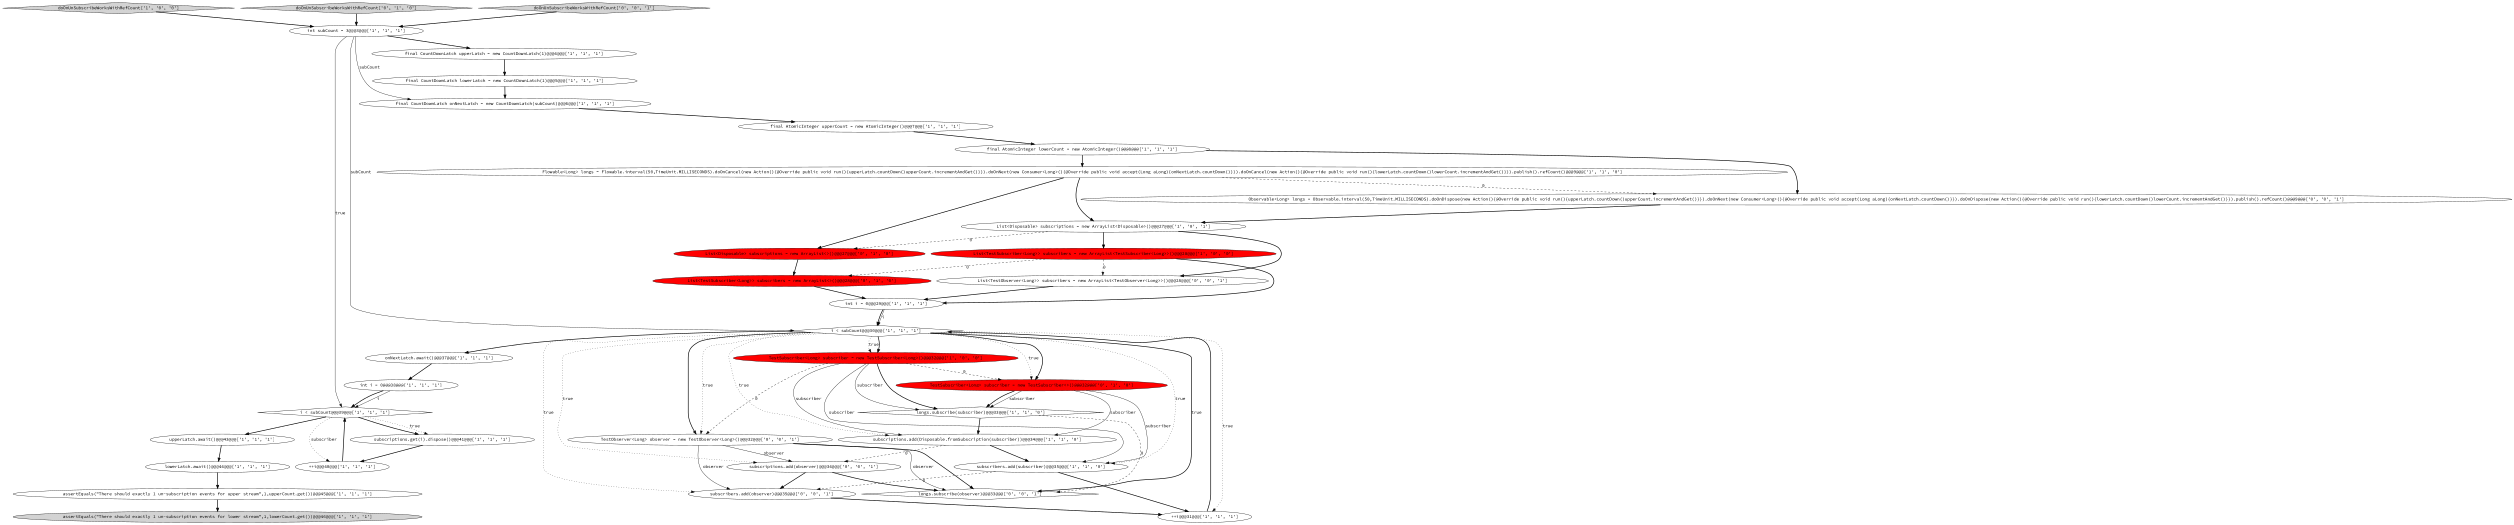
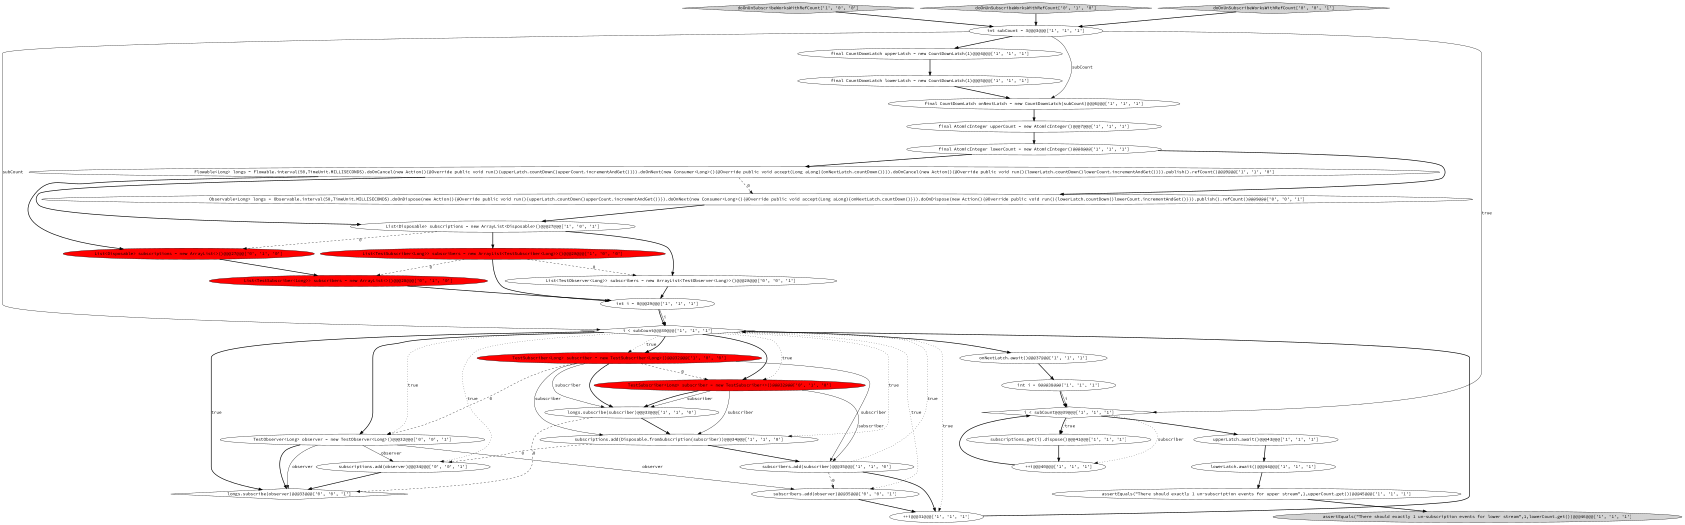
(1120, 354) -> (913, 343)
(981, 412) -> (632, 412)
(794, 480) -> none
